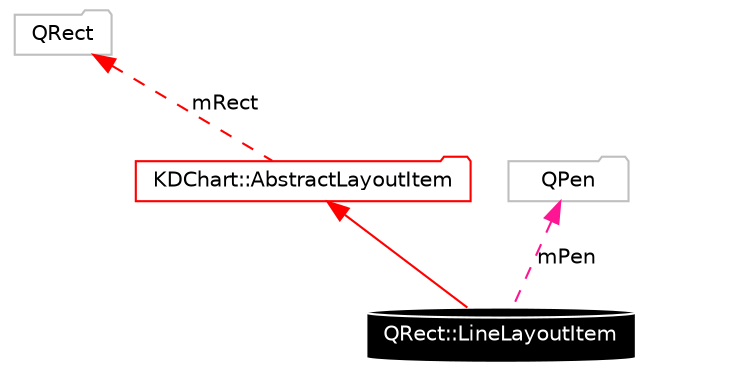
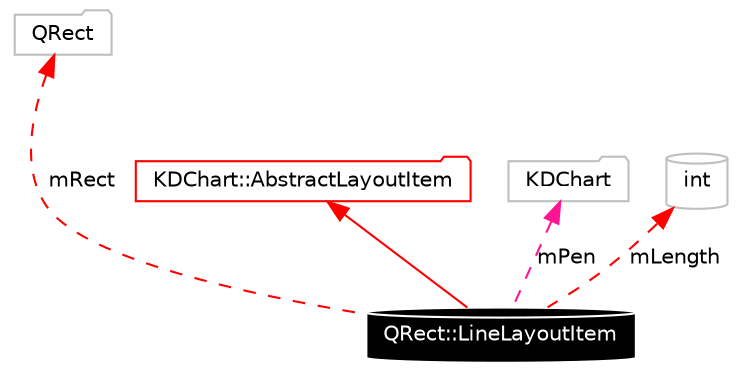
(192, 113) -> (134, 259)
(568, 181) -> (568, 181)
none -> (697, 181)
